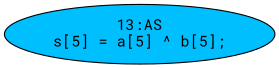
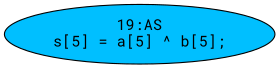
(140, 34) -> (140, 34)
